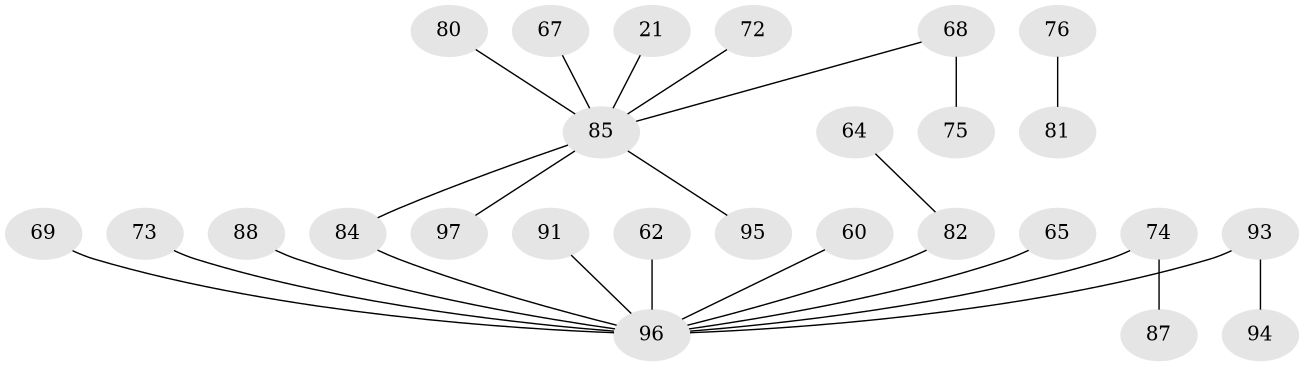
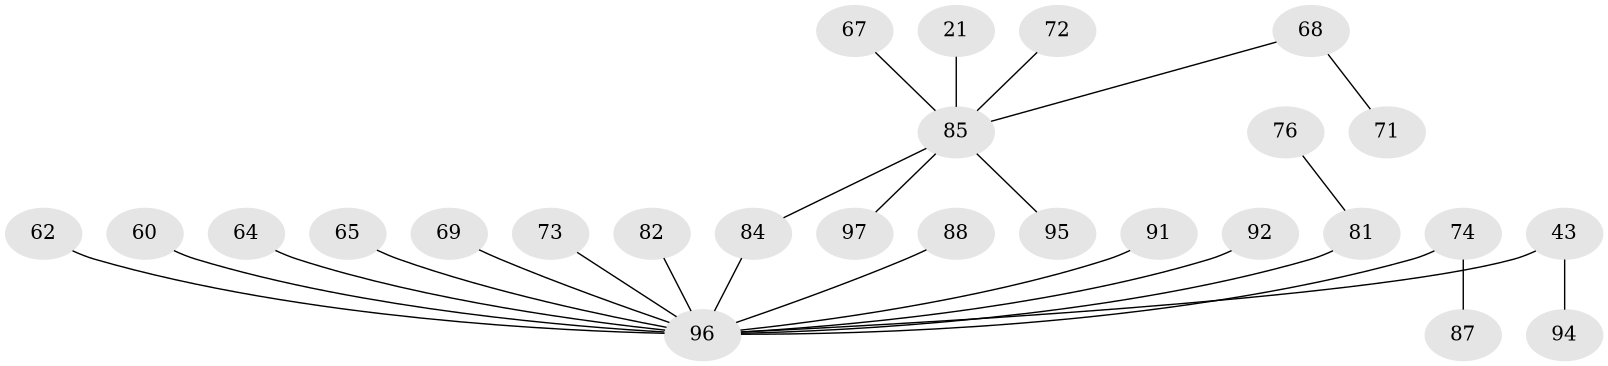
(449, 31) -> none
(956, 132) -> (1387, 132)
(905, 183) -> (468, 301)
none -> (1260, 234)
(1260, 234) -> (1565, 234)
none -> (1129, 299)
